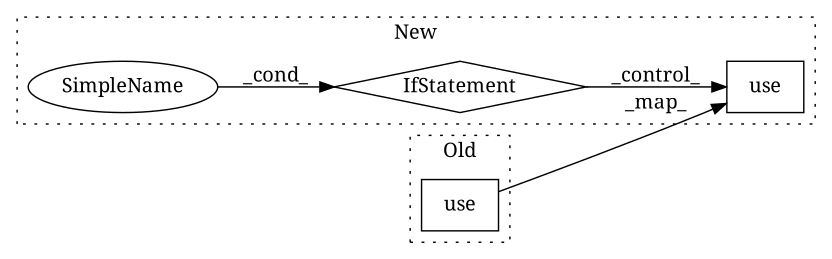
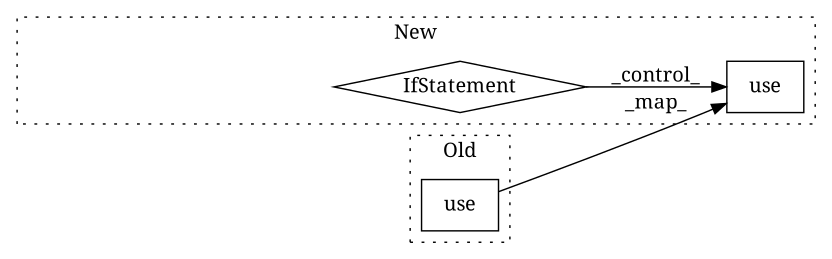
(123, 87) -> none
